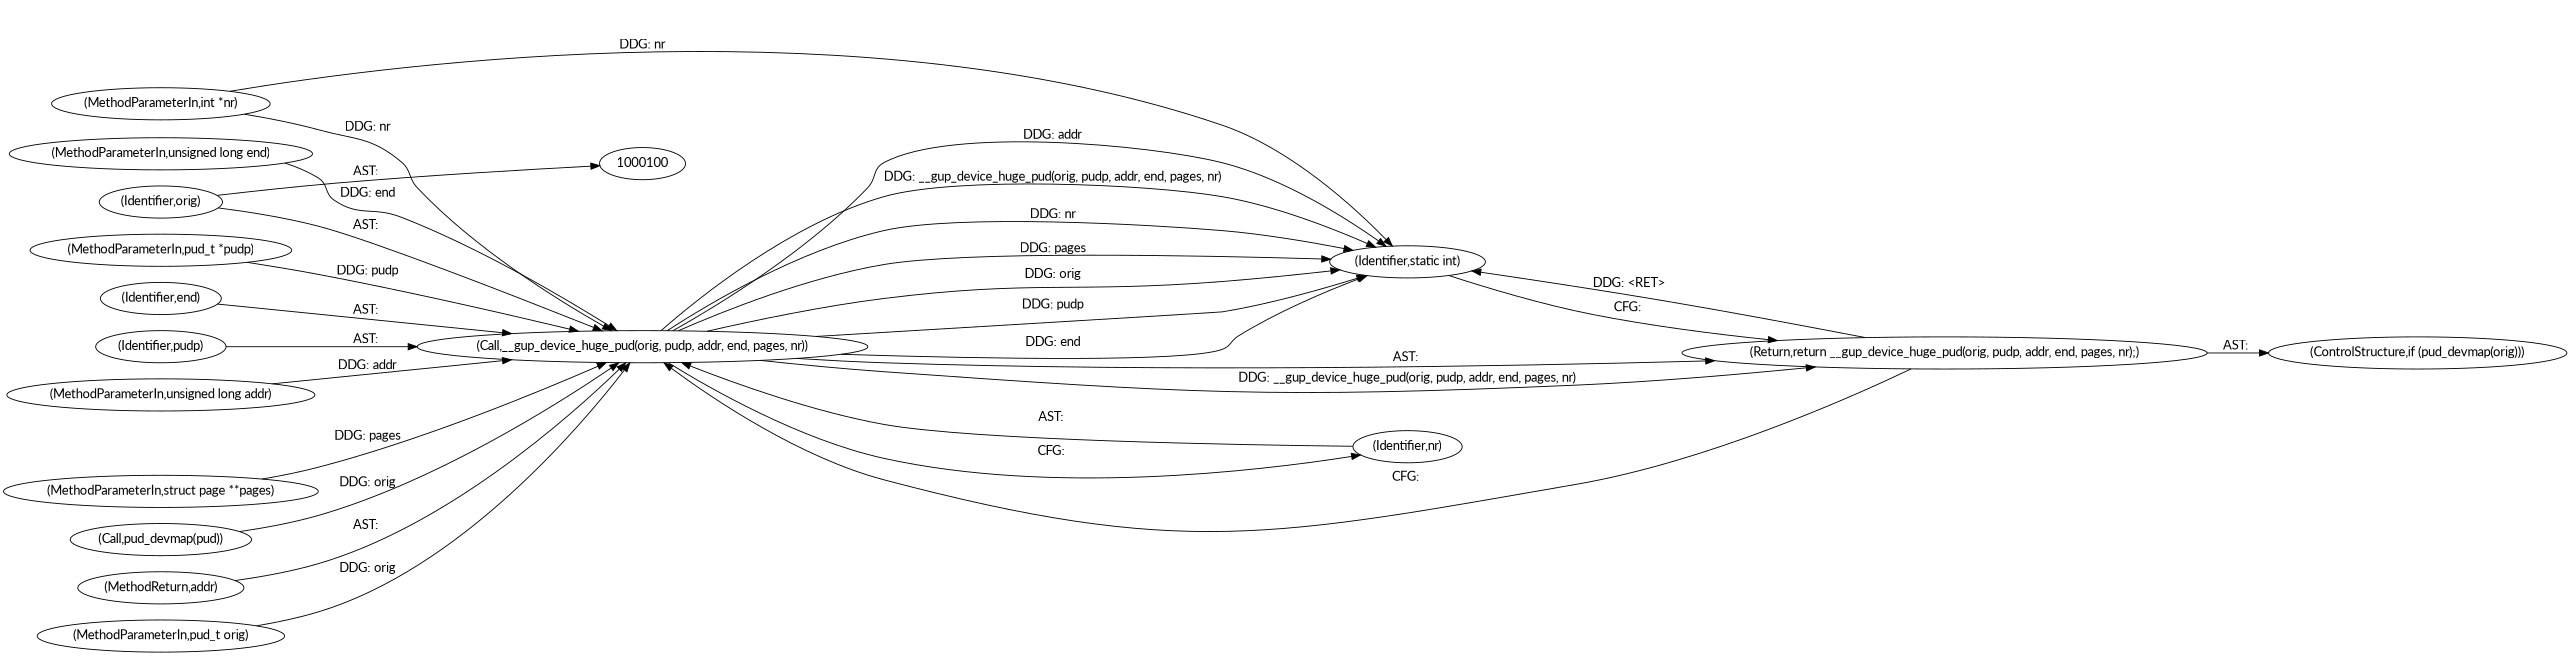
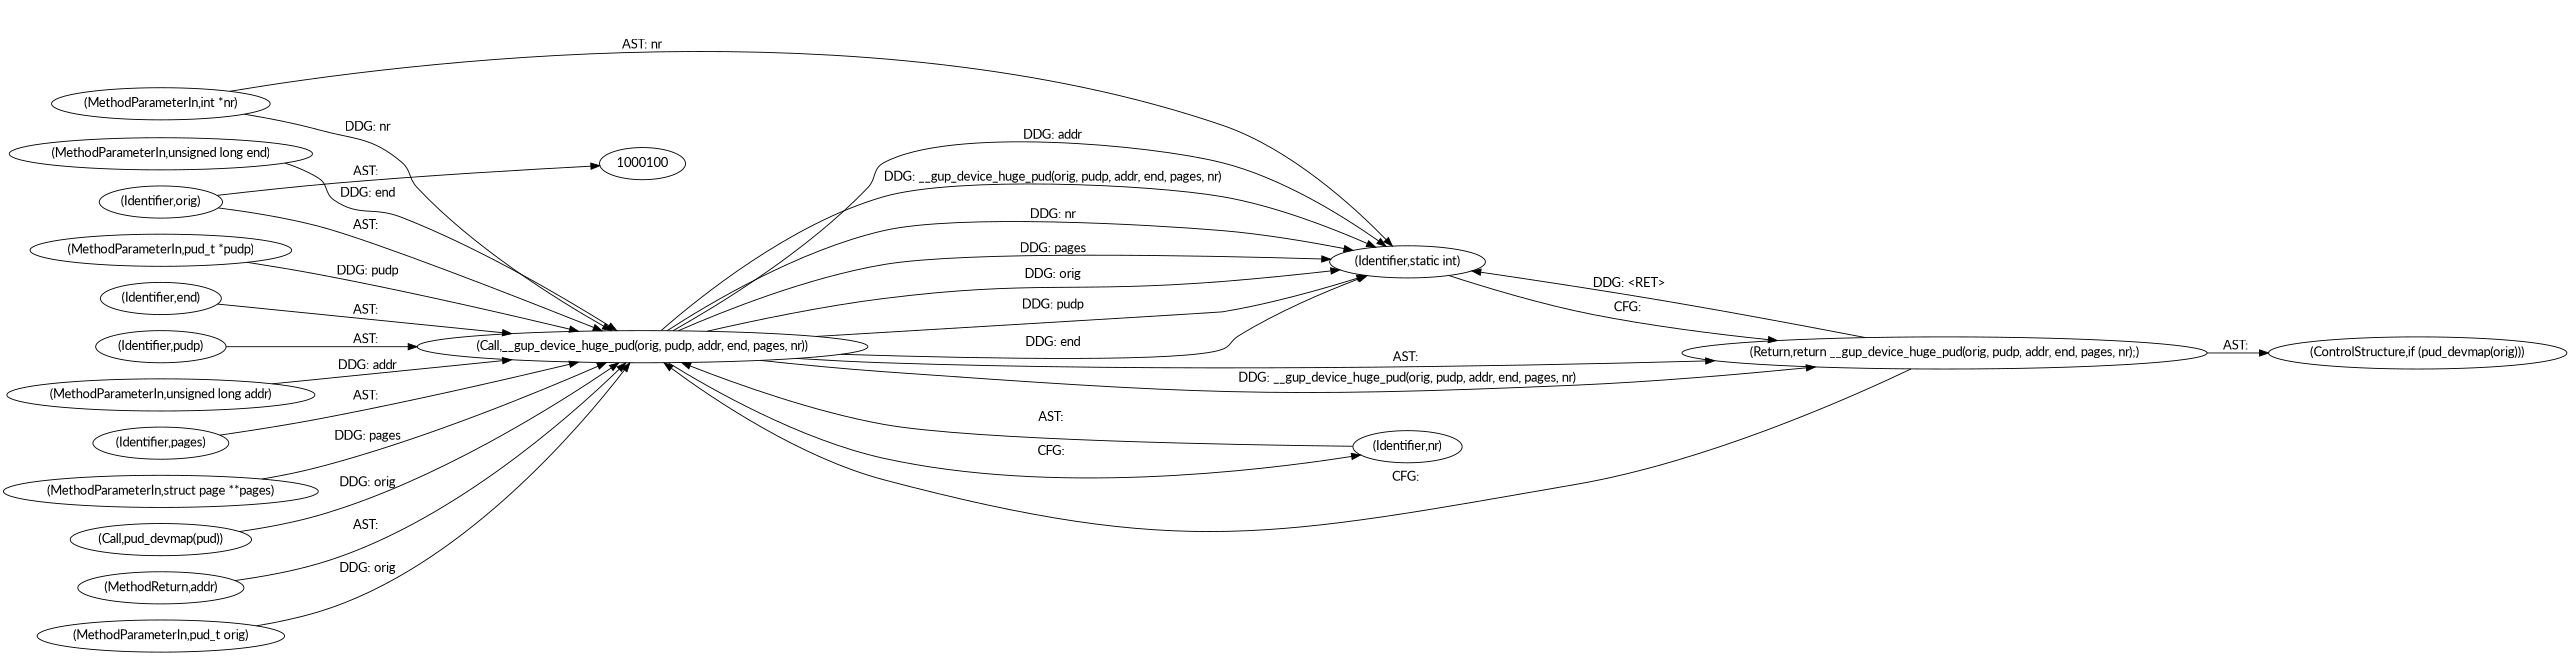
(643, 45) -> (643, 45)
none -> (161, 443)
